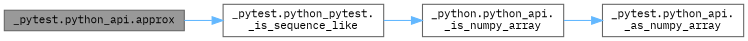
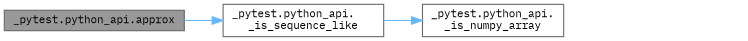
(303, 20) -> (303, 20)
(493, 20) -> (493, 20)
(673, 20) -> none
